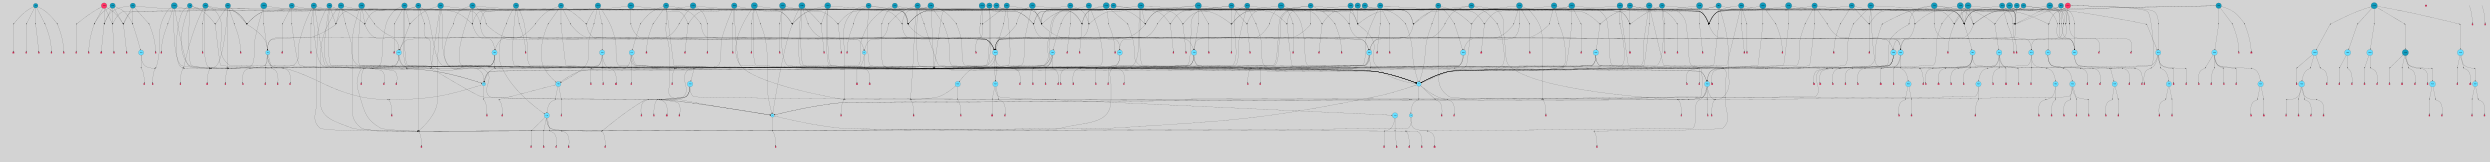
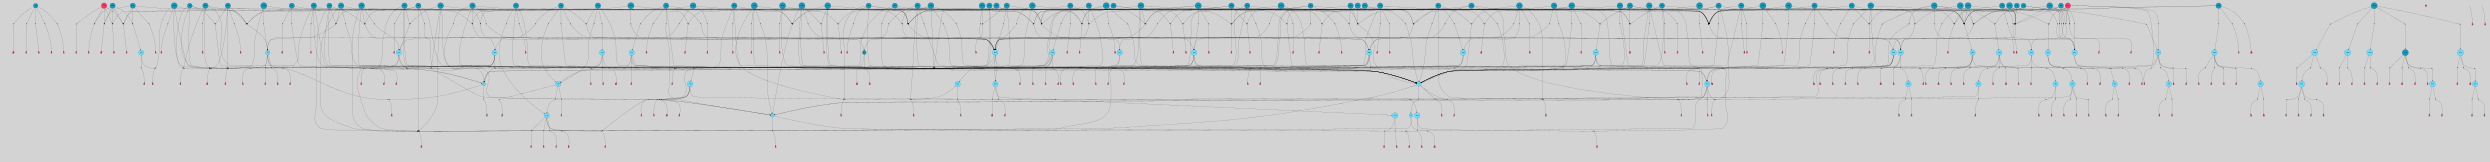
(864, 53) -> (864, 53)
none -> (1417, 115)
